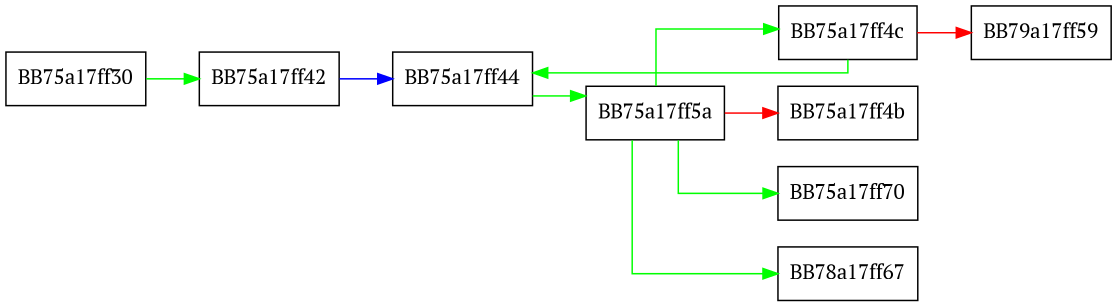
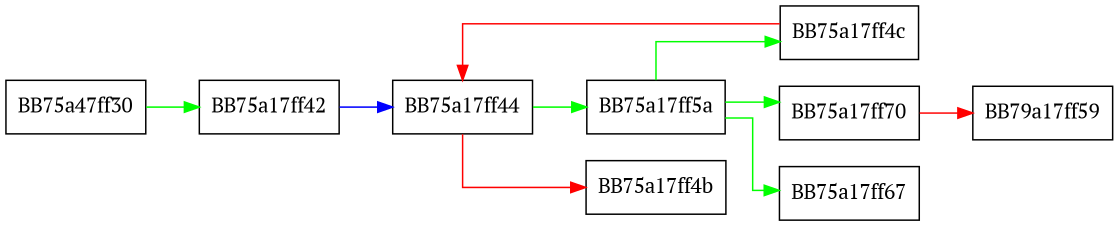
(937, 33) -> (939, 113)
(704, 73) -> (600, 24)
(76, 79) -> (76, 107)
(744, 113) -> (490, 187)
(848, 274) -> (849, 193)
